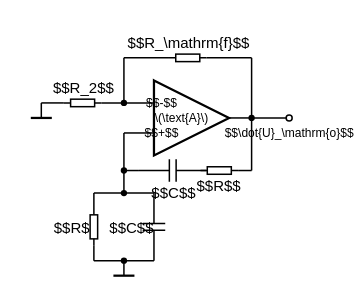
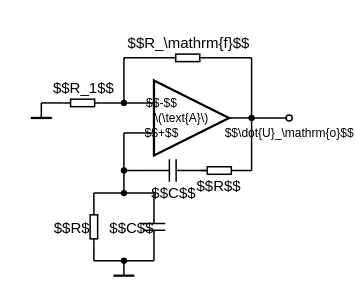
(84, 88) -> (84, 88)
